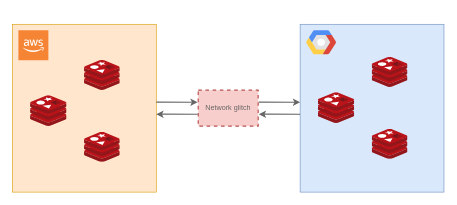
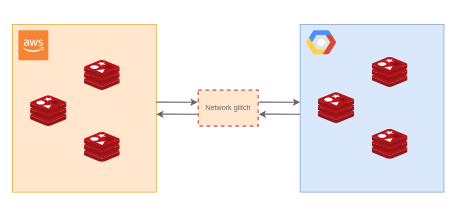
(228, 108) -> (228, 108)
